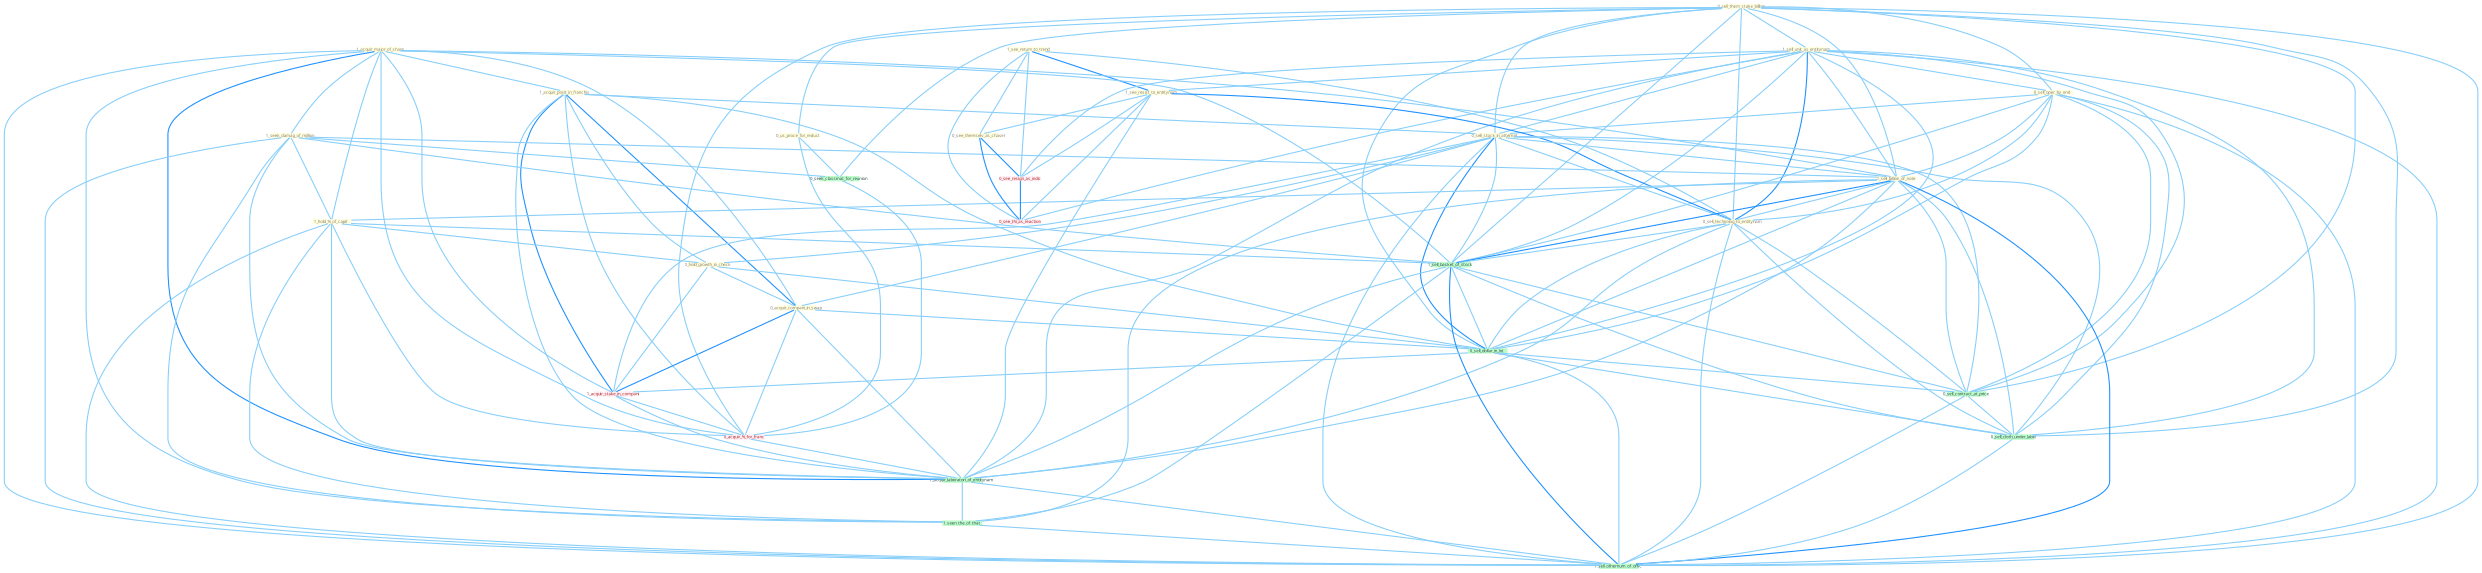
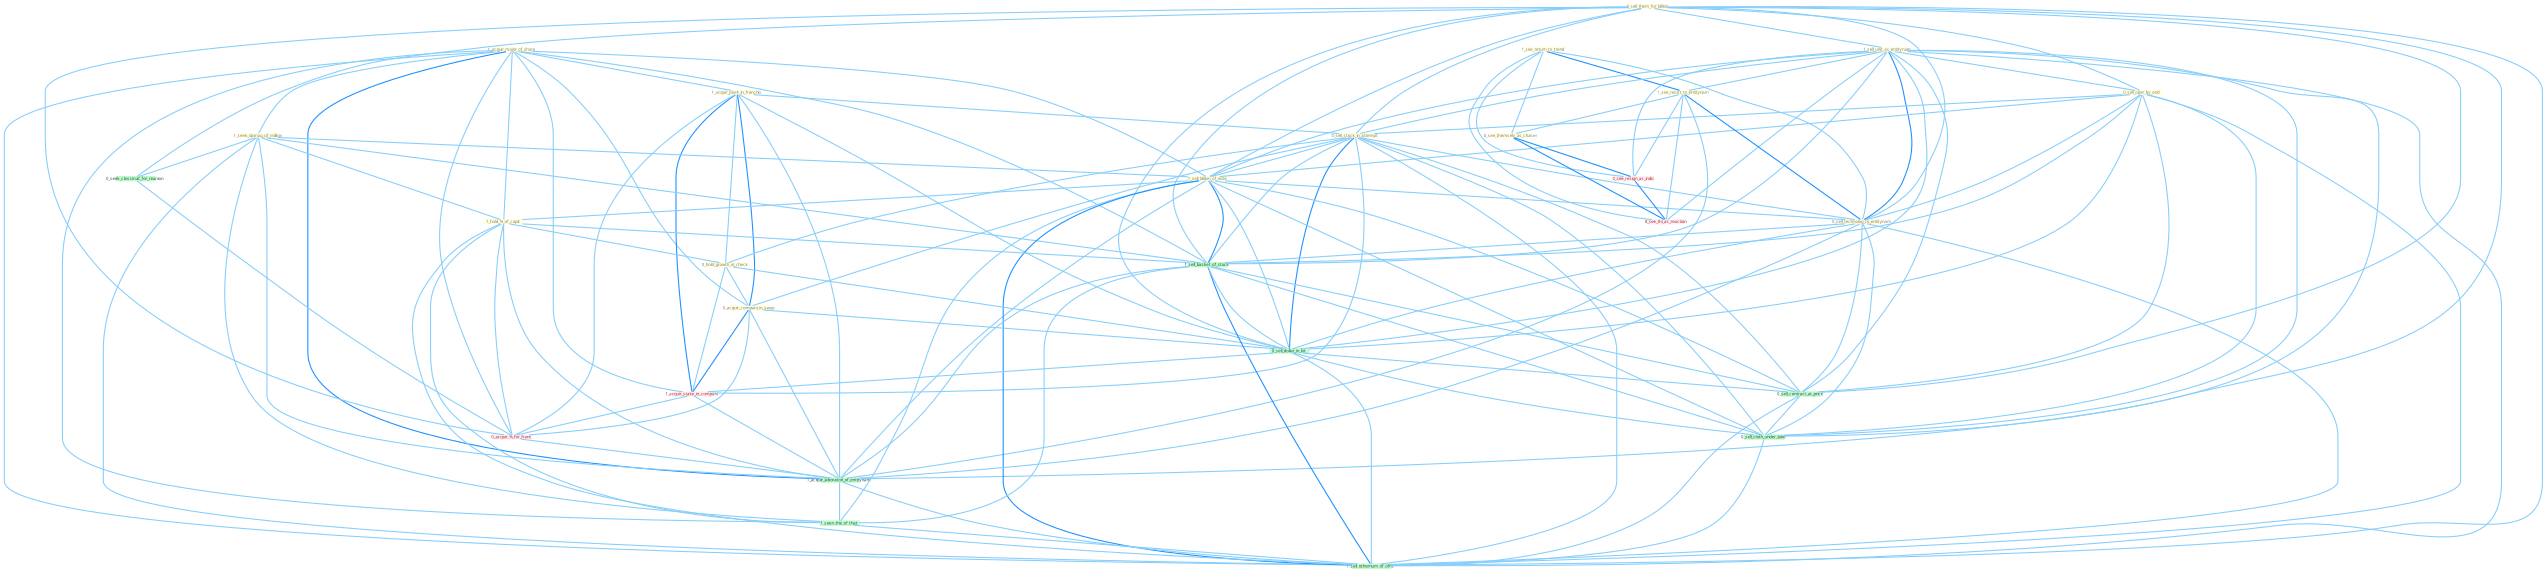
(1742, 6) -> (1648, 6)
(799, 136) -> none
